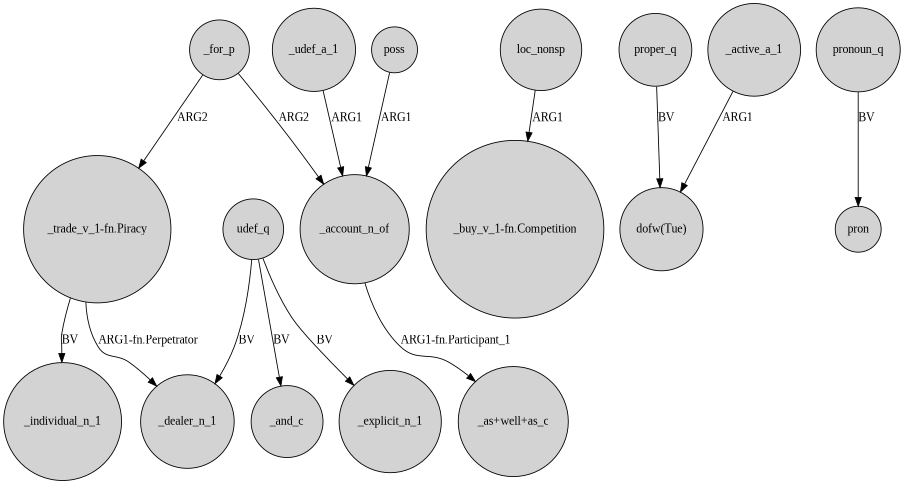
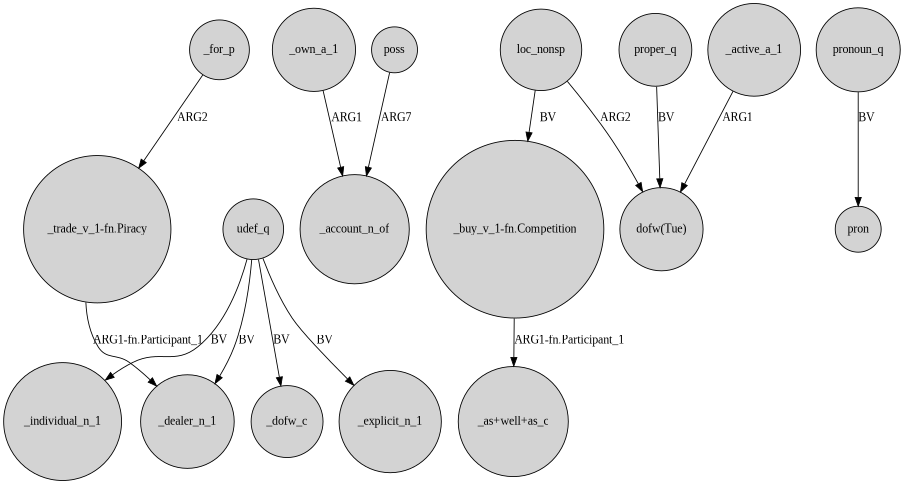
(314, 50) -> (314, 50)
(396, 118) -> (396, 118)
(548, 118) -> (548, 118)
(279, 124) -> none
none -> (605, 131)
(63, 325) -> (201, 343)
(148, 340) -> (148, 340)
(401, 347) -> (514, 338)
(287, 422) -> (287, 422)
